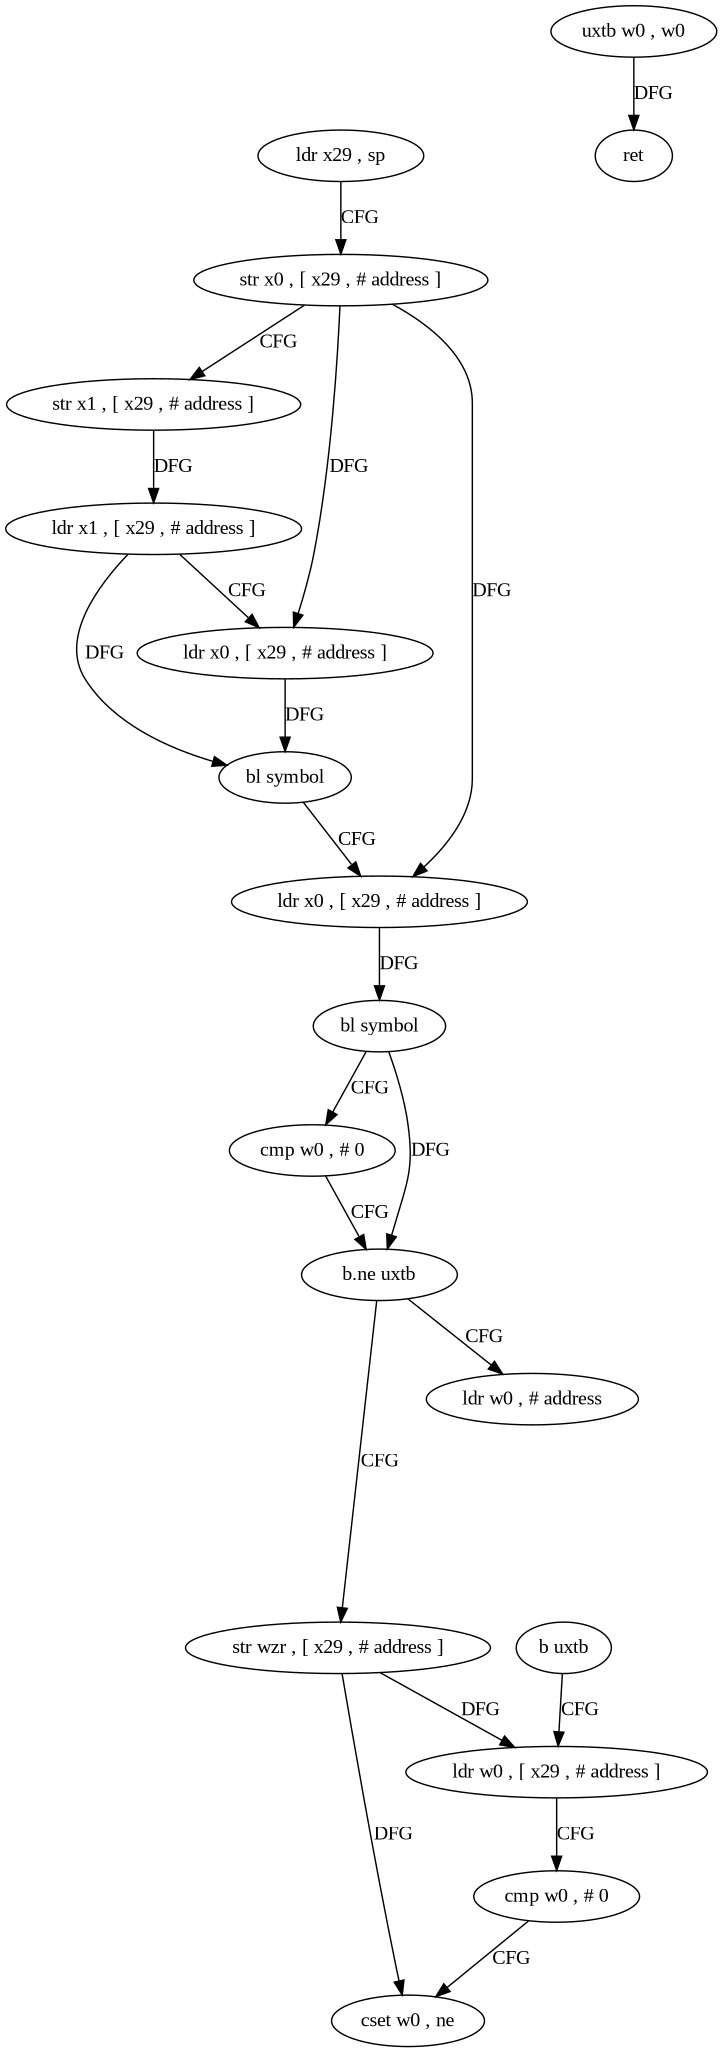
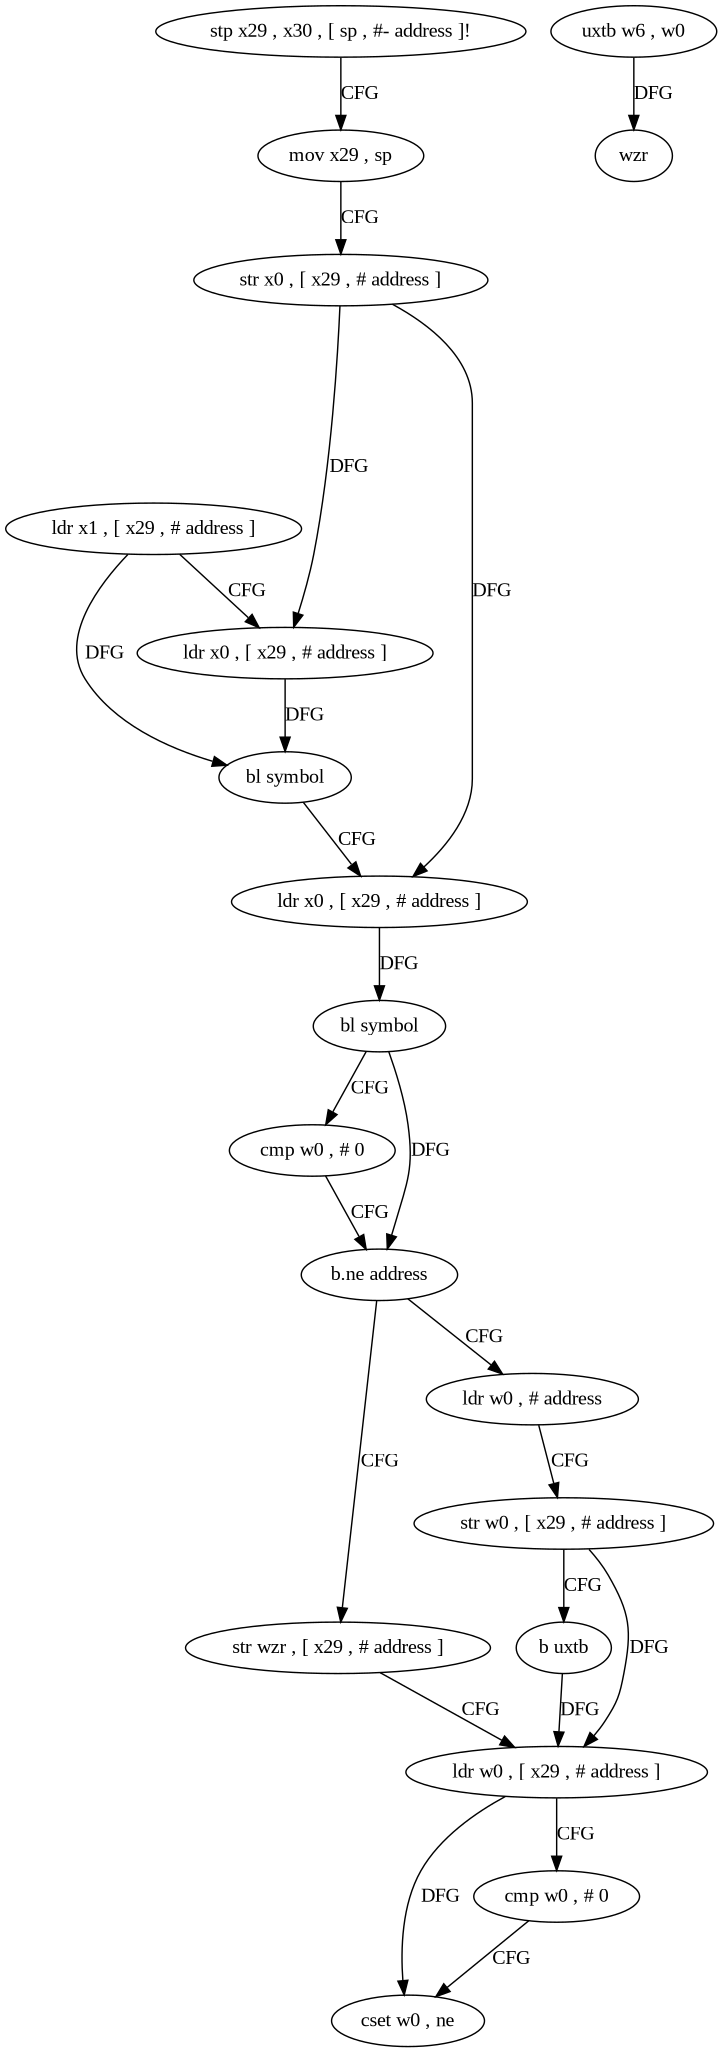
none -> (341, 31)
(634, 31) -> (634, 31)
(341, 156) -> (341, 156)
(634, 156) -> (634, 156)
(154, 404) -> none
(379, 1275) -> (379, 1275)
none -> (564, 1523)
(481, 1710) -> (481, 1710)
(580, 1710) -> (580, 1710)
(369, 1828) -> (421, 1870)
